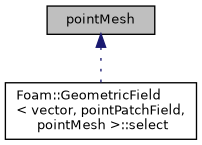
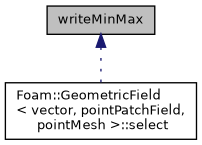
(101, 20) -> (101, 20)
